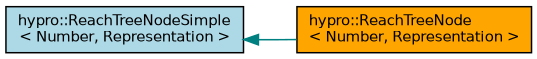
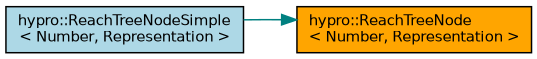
(278, 40) -> (262, 20)
